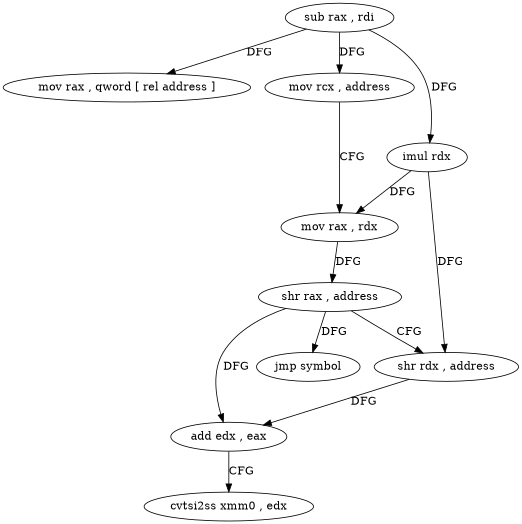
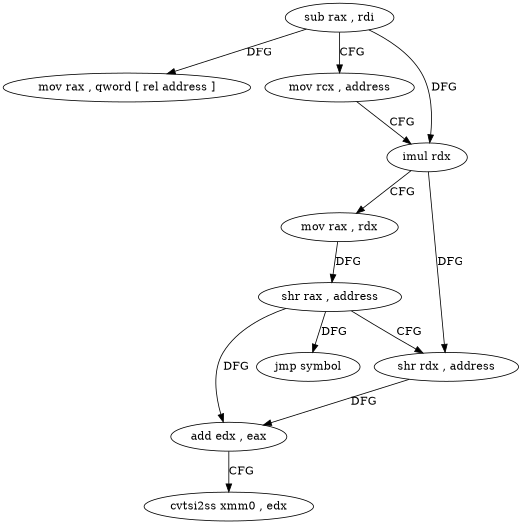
(352, 53) -> (352, 53)
(340, 153) -> (381, 120)
(403, 192) -> (403, 192)
